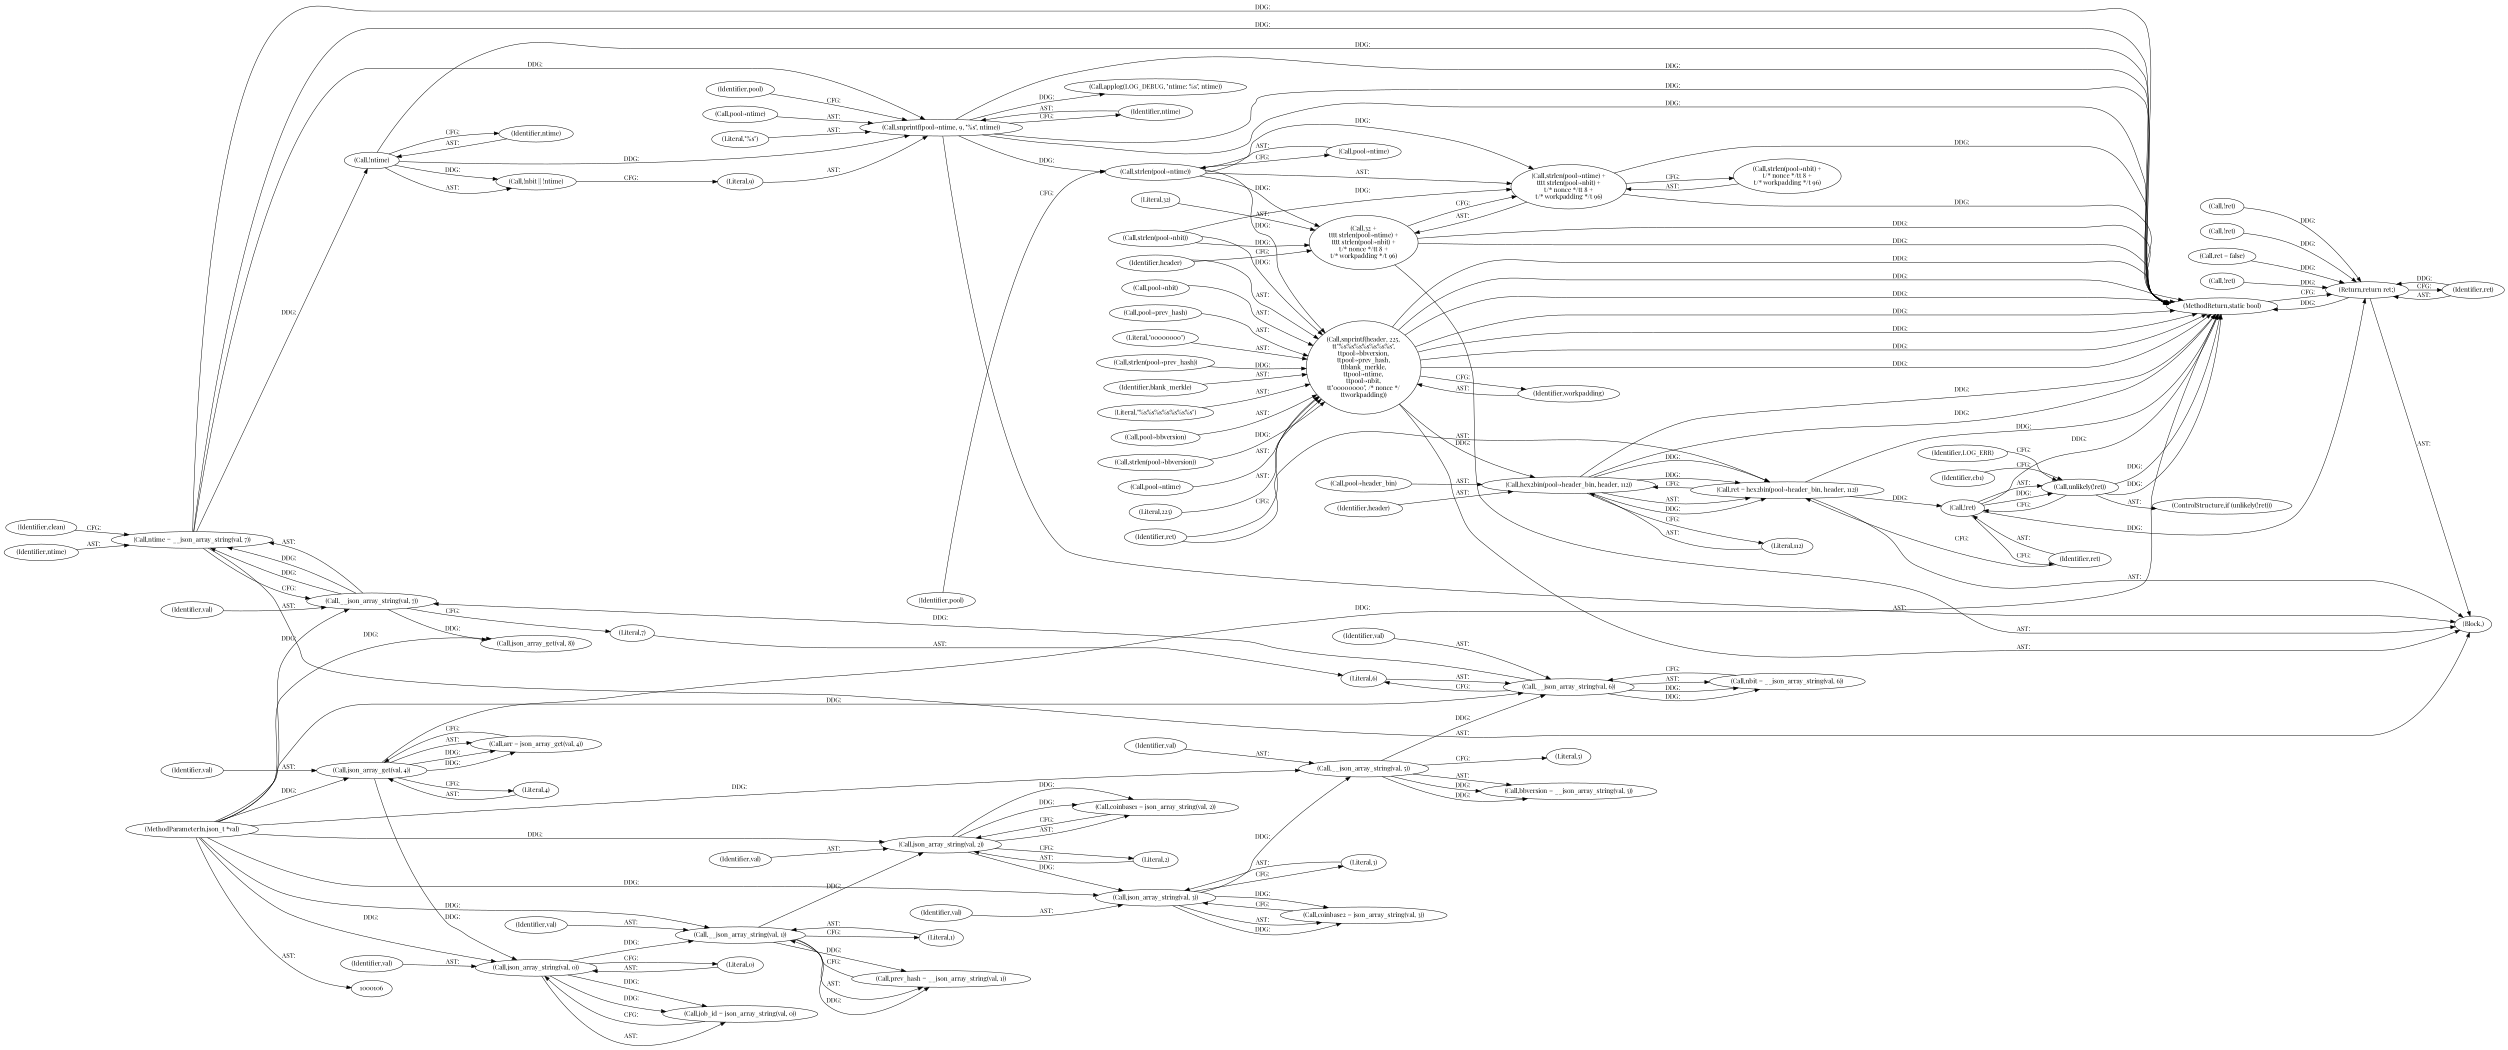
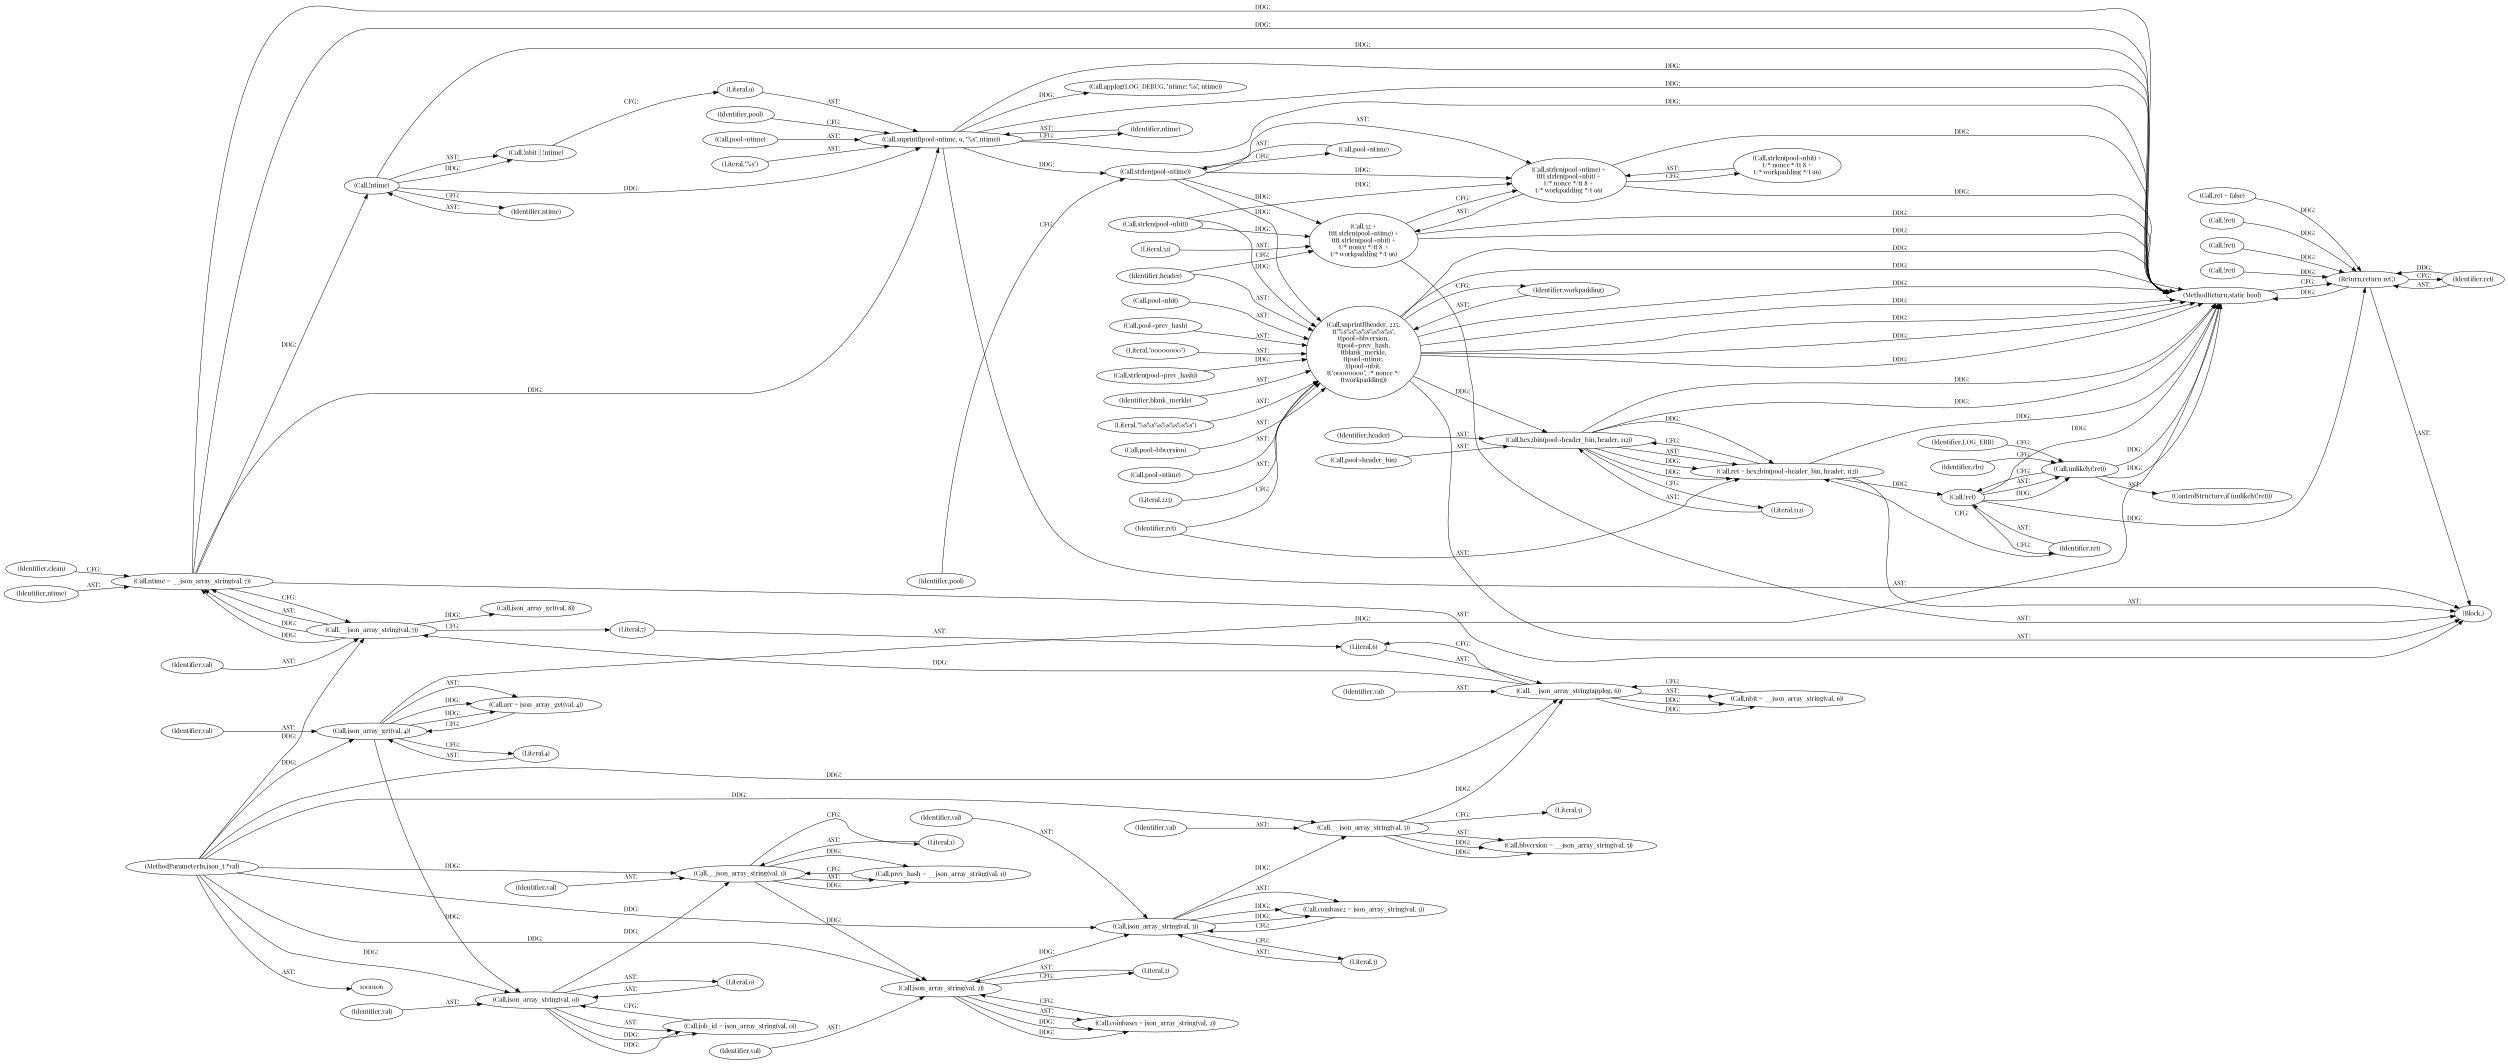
(1156, 462) -> none
(306, 676) -> none
(1569, 687) -> (1569, 691)
(632, 958) -> (632, 977)
